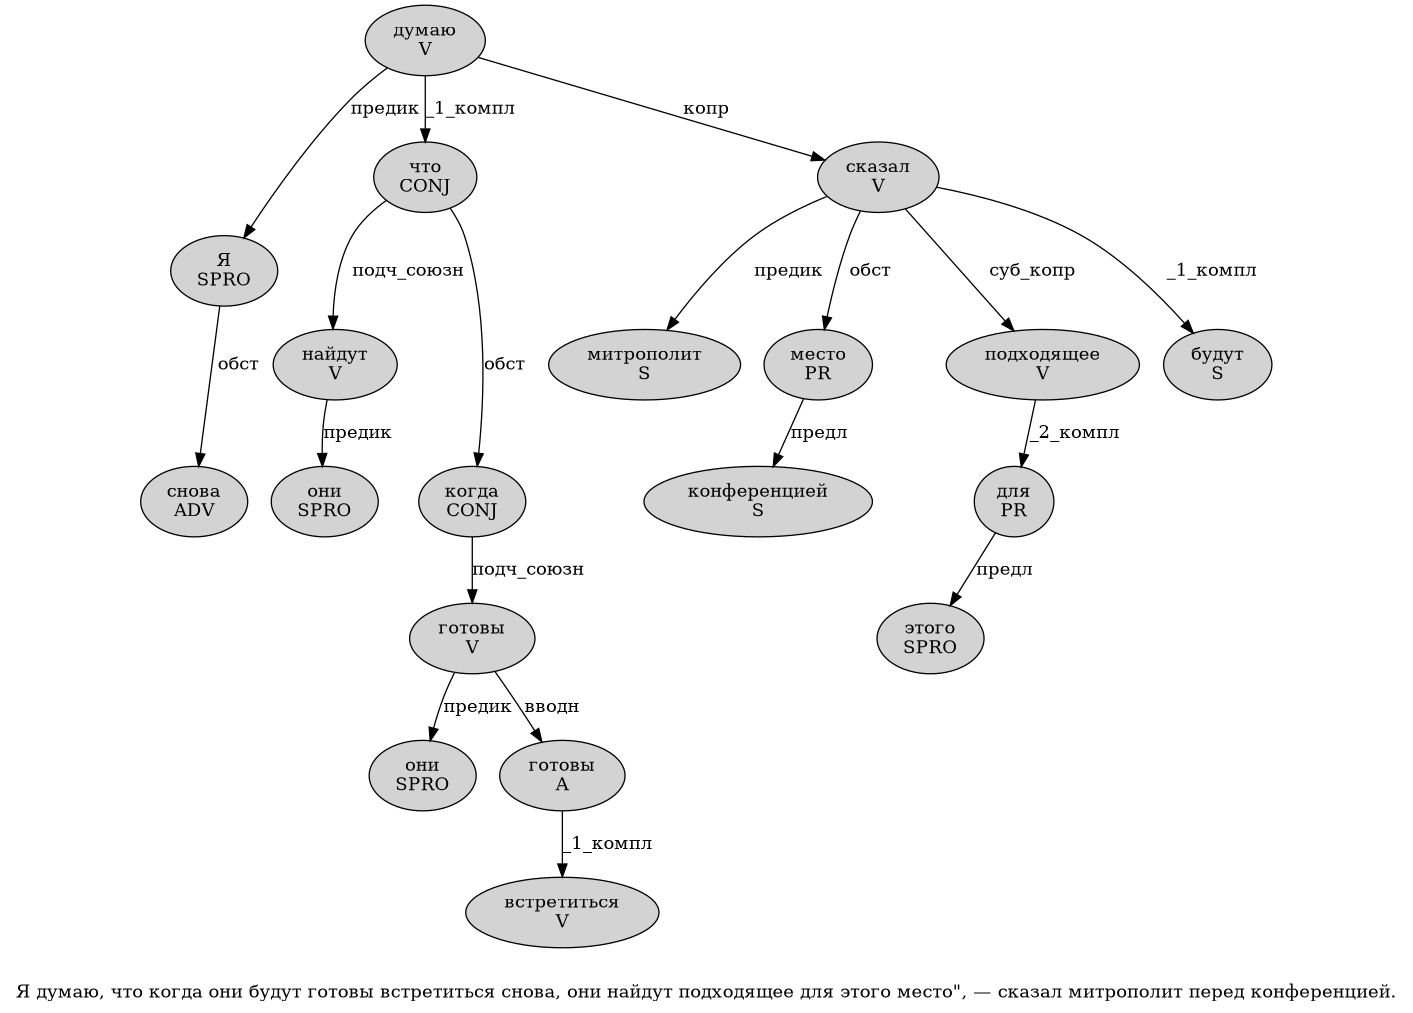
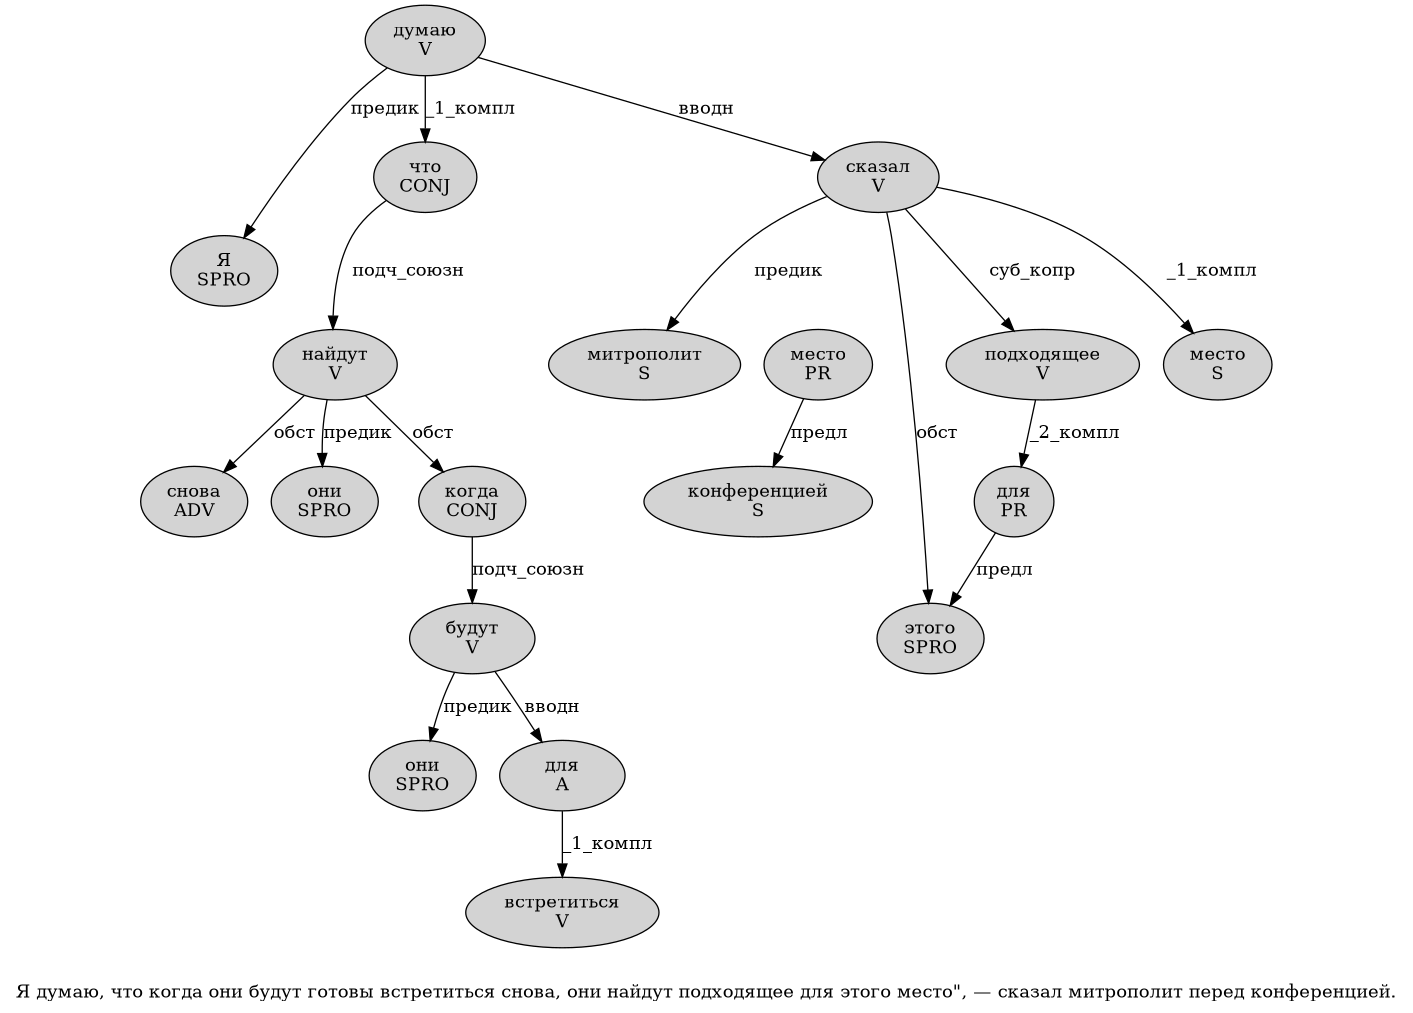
(707, 109) -> (707, 109)
(841, 263) -> (912, 401)
(481, 328) -> (399, 429)
(1218, 365) -> (1218, 365)
(210, 379) -> (269, 429)
(472, 639) -> (472, 639)
(562, 776) -> (562, 776)
